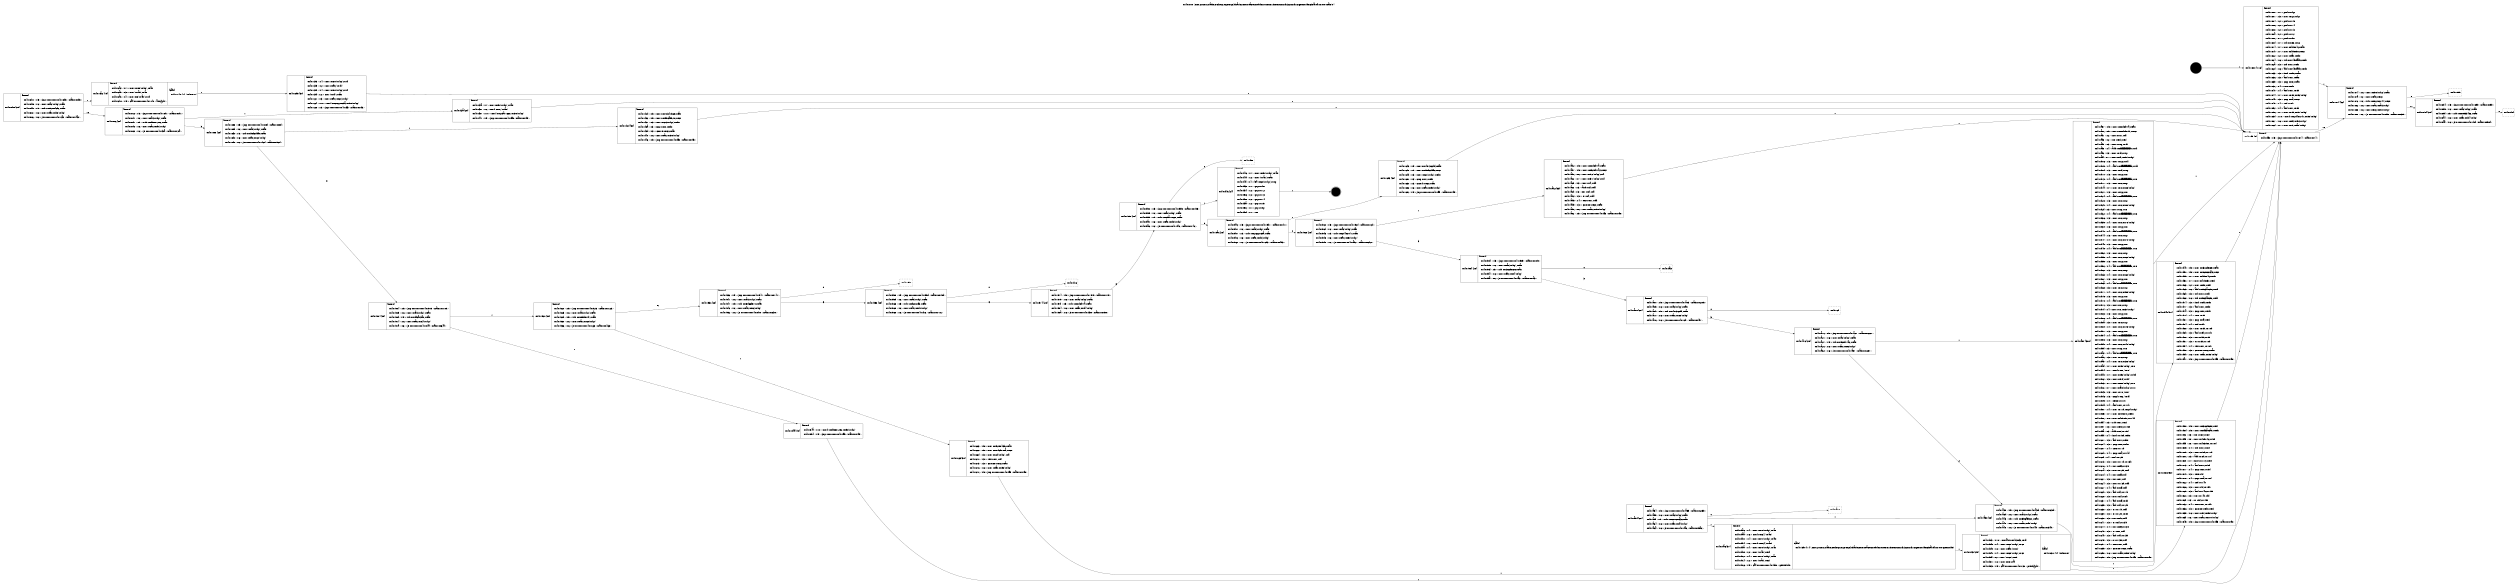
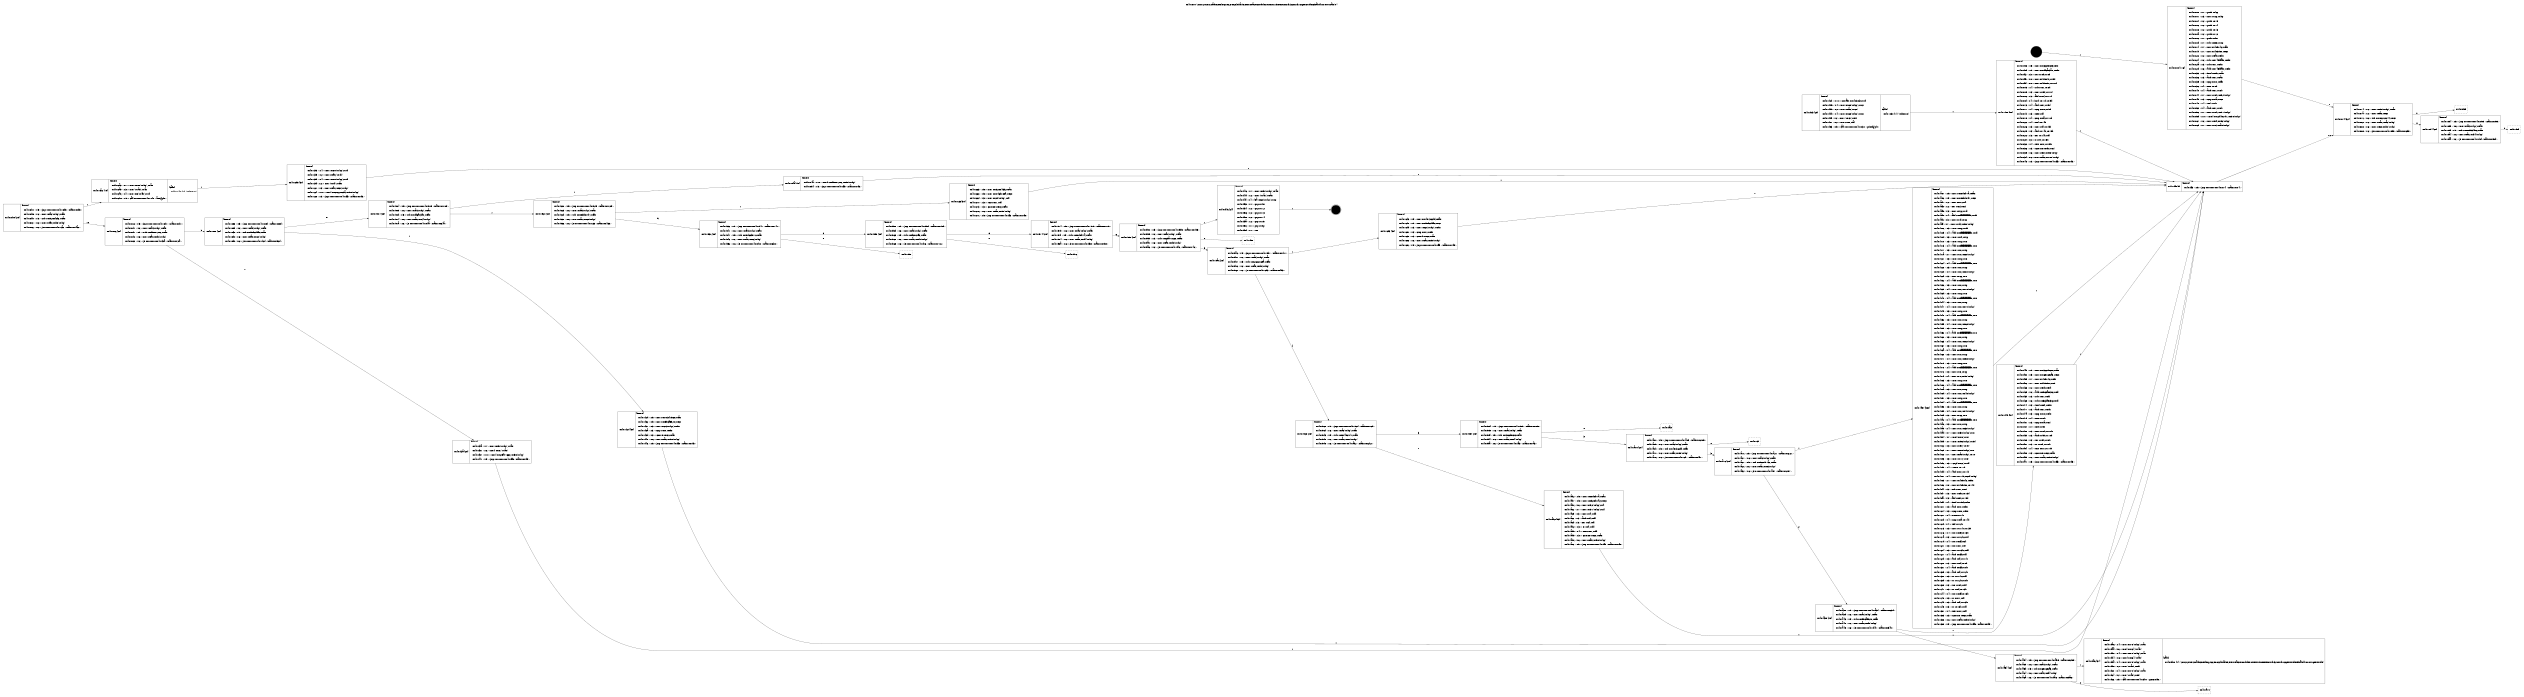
(1841, 518) -> (1948, 646)
(1958, 550) -> none
